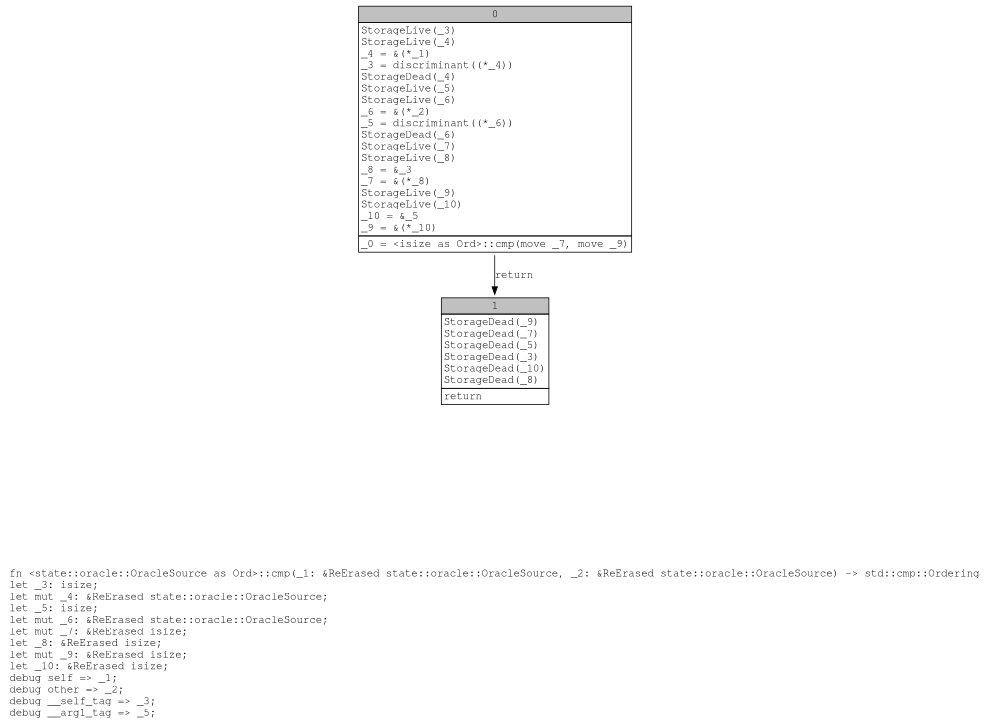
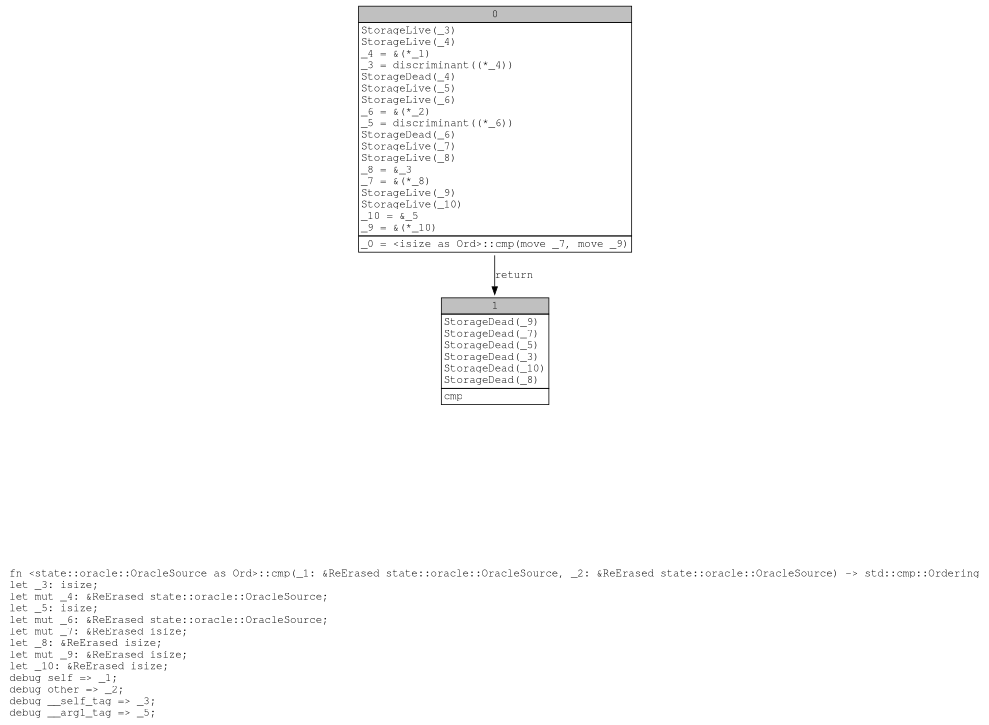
(463, 396) -> (453, 396)
